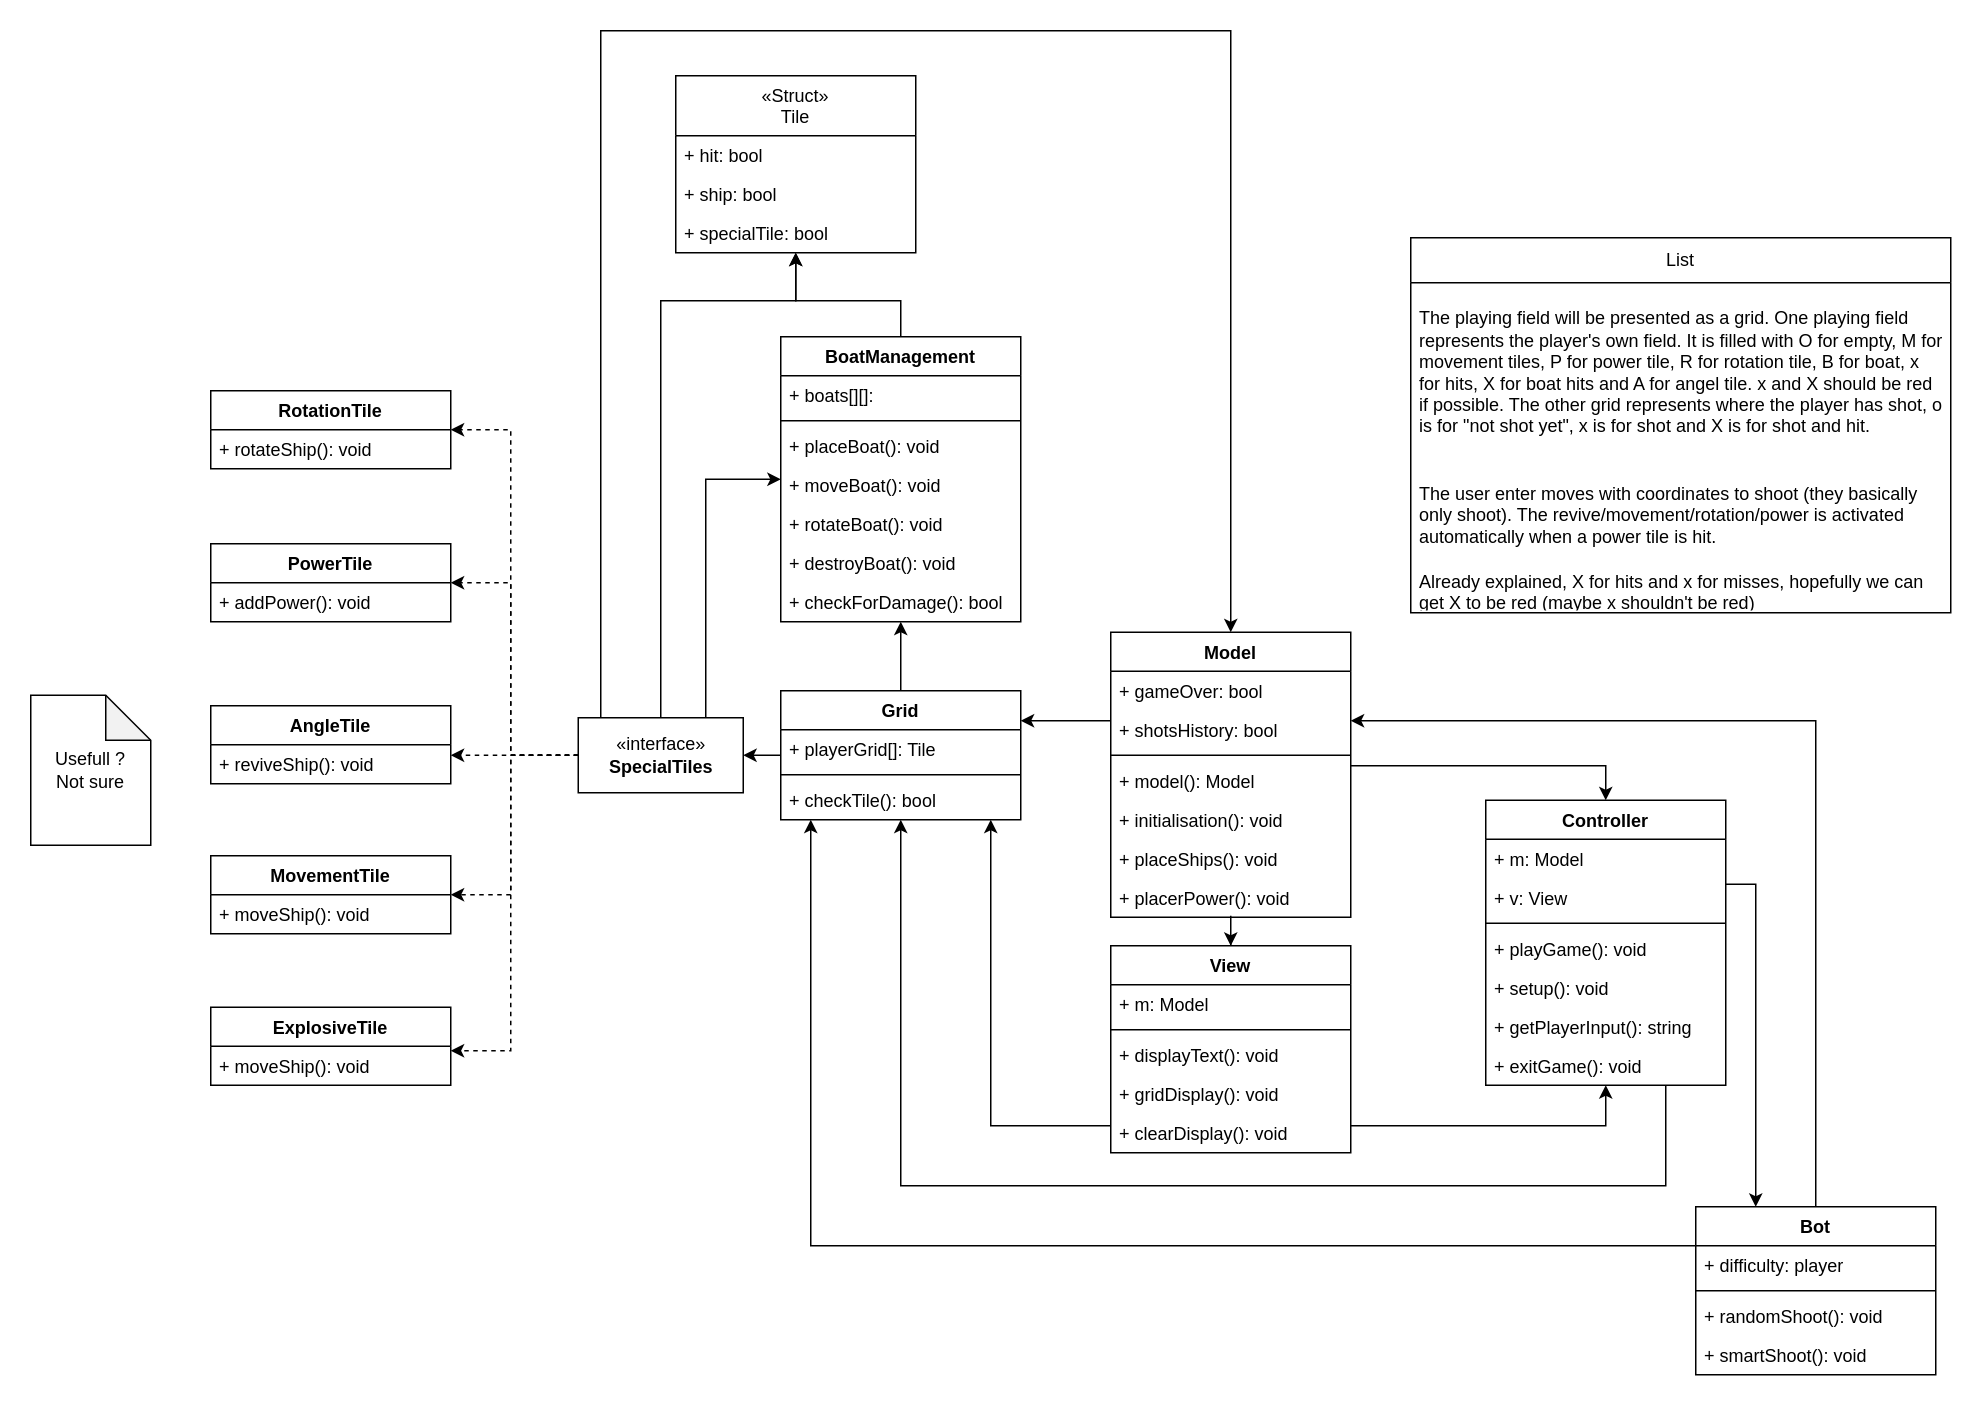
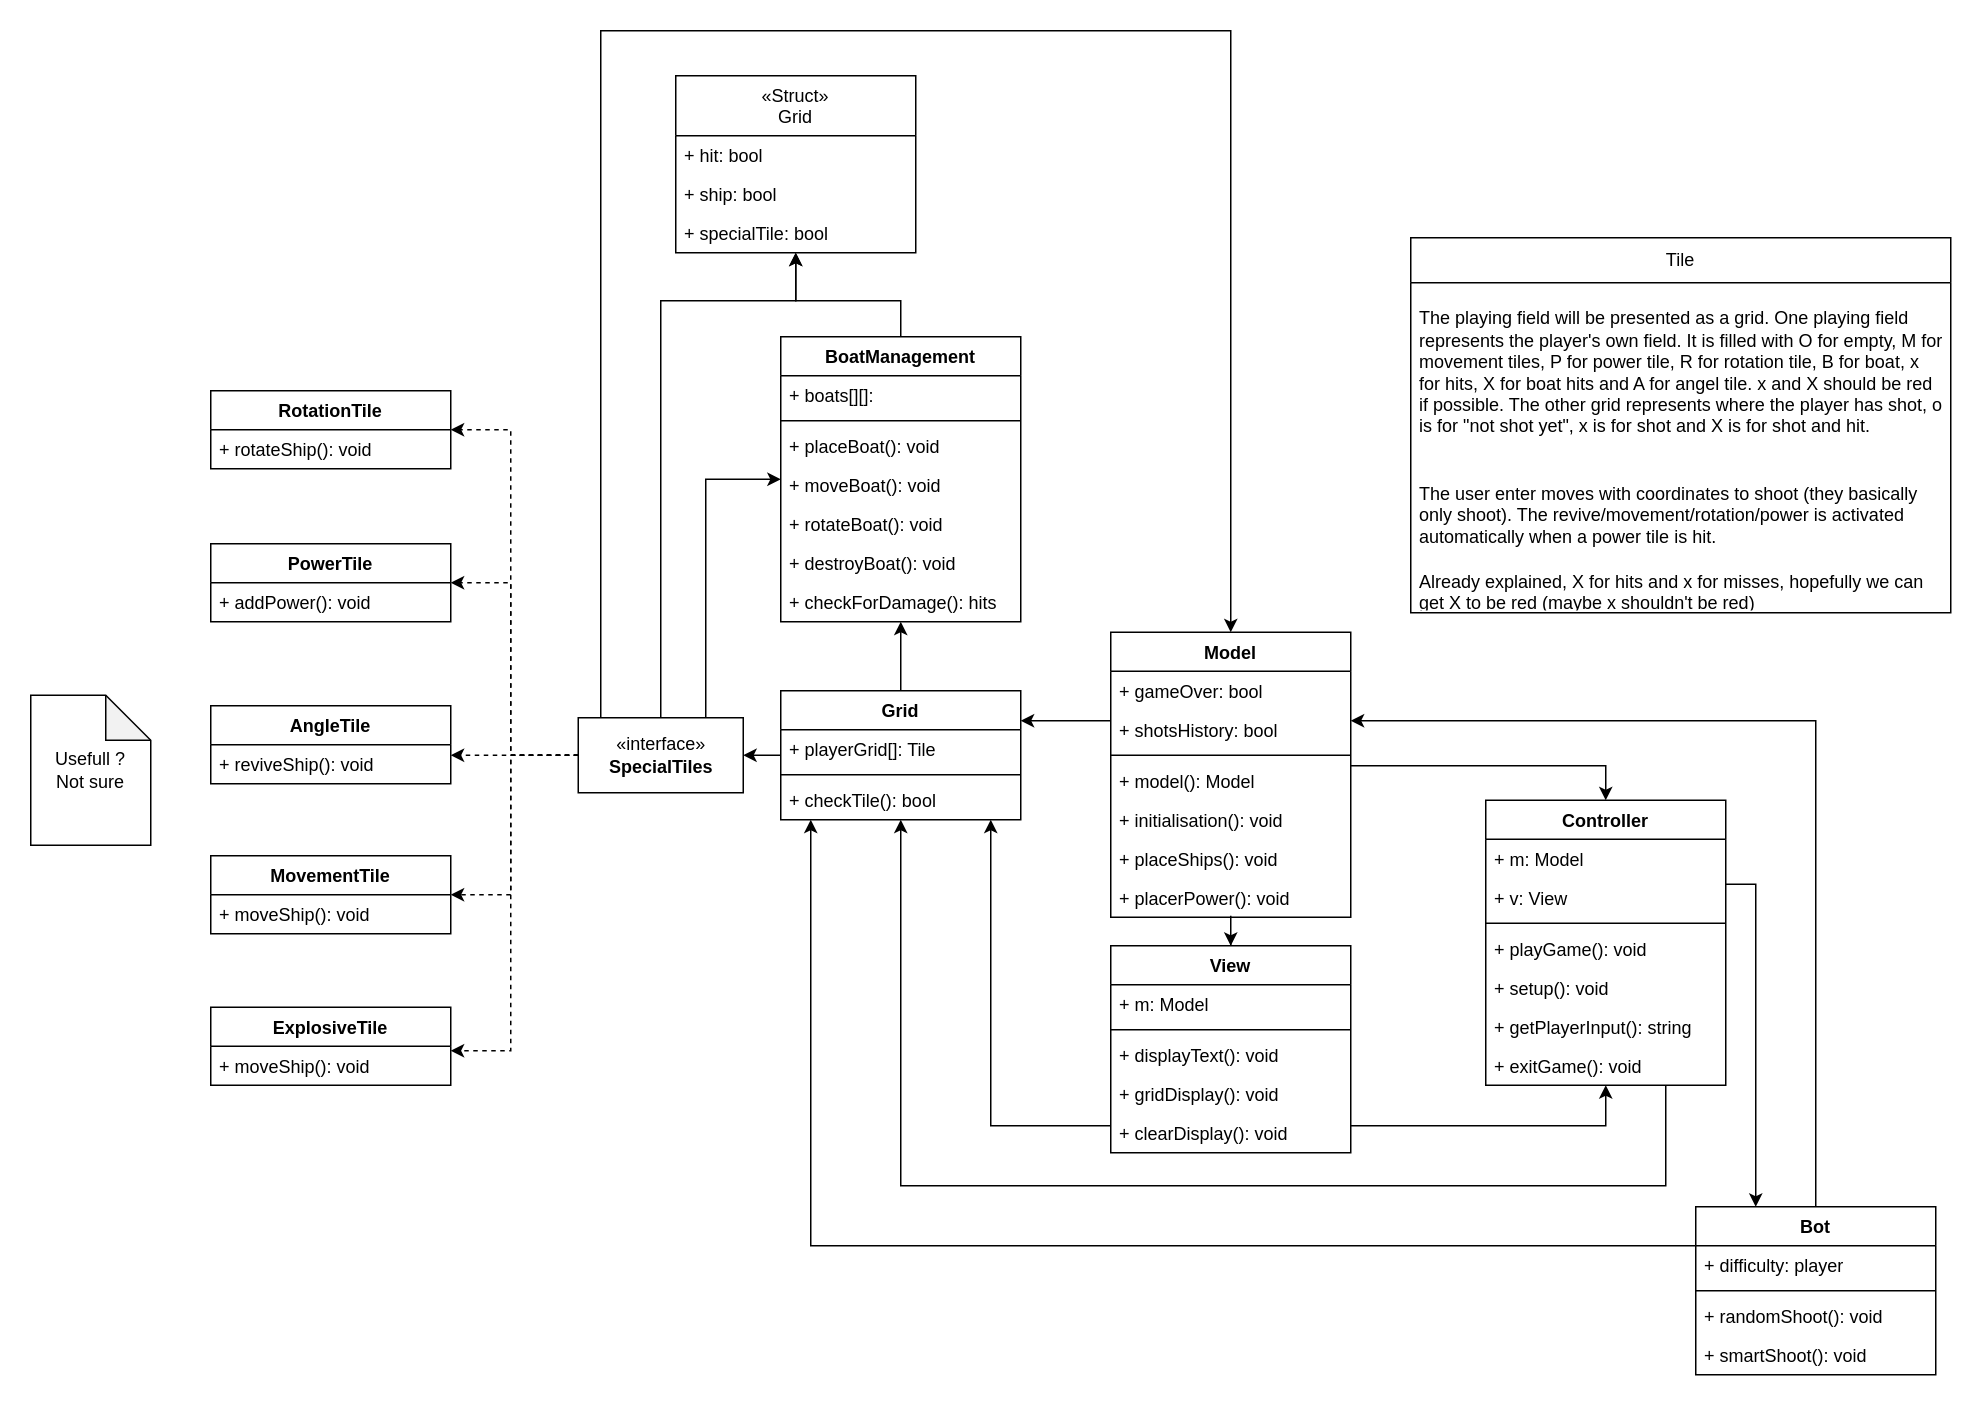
(795, 96) -> (795, 96)
(1681, 260) -> (1681, 260)
(901, 603) -> (901, 603)
